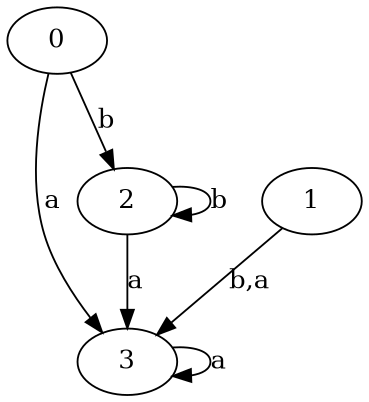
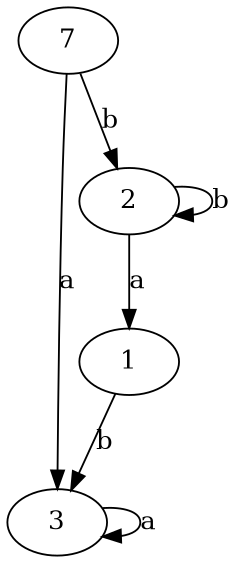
(57, 41) -> (68, 41)
(127, 272) -> (129, 272)
(249, 281) -> (105, 442)
